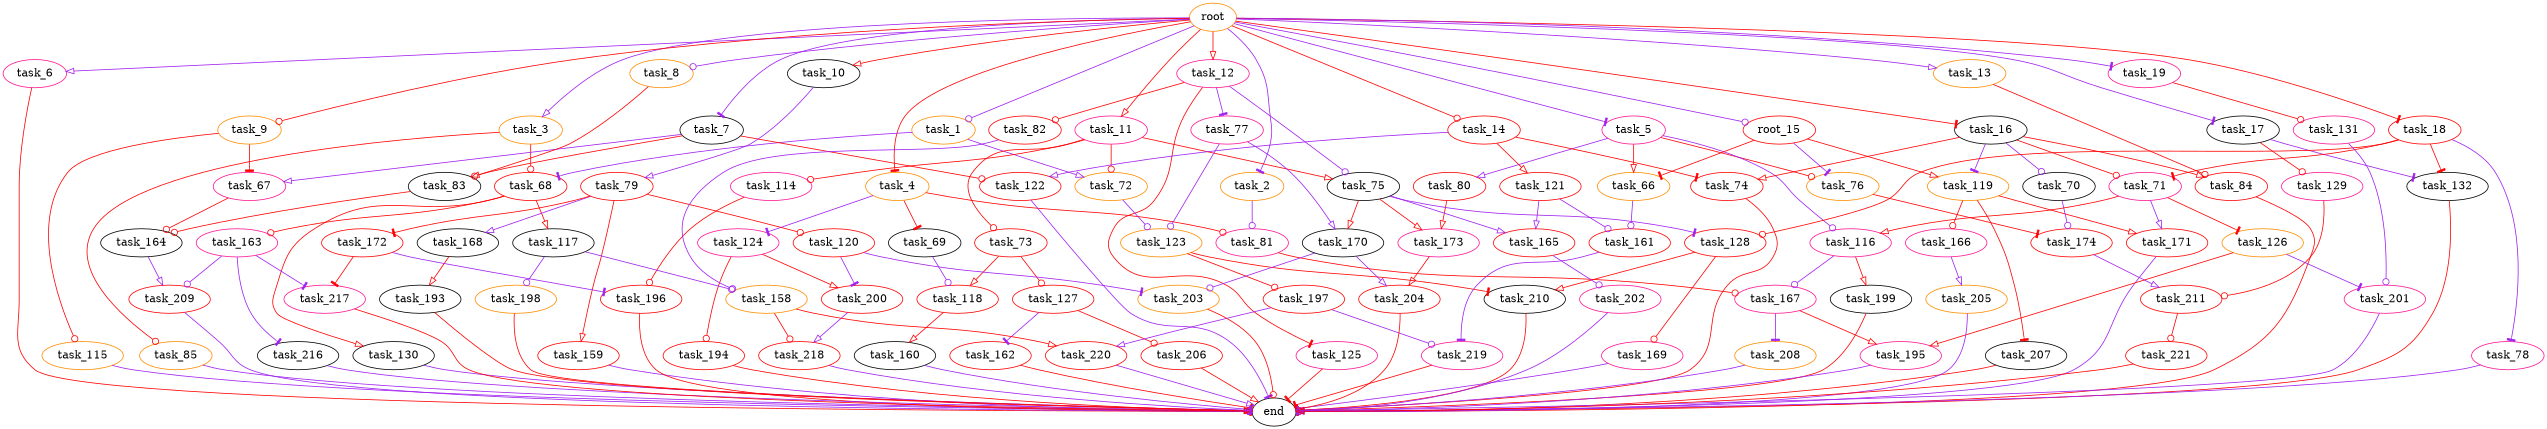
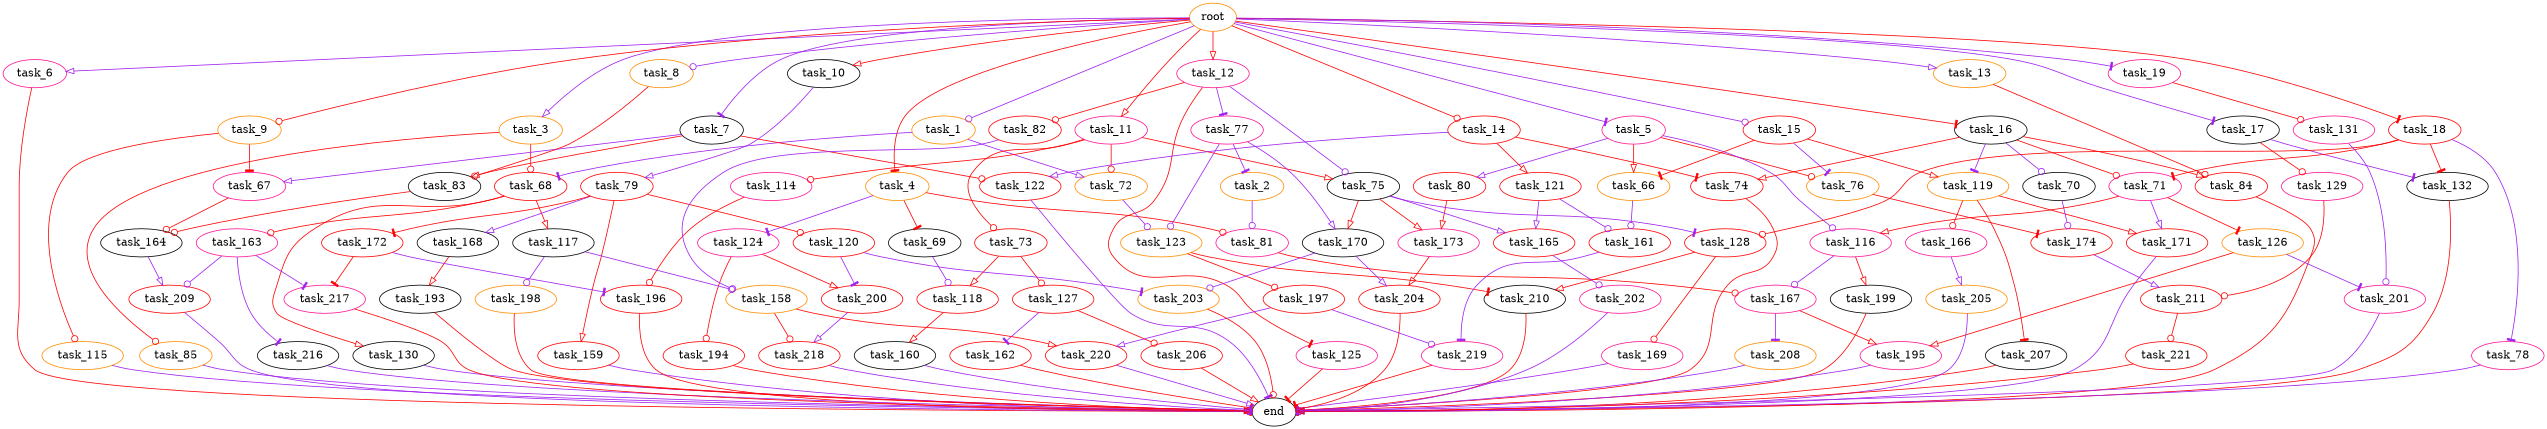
(1268, 93) -> (1237, 153)
(1779, 130) -> (1779, 130)
